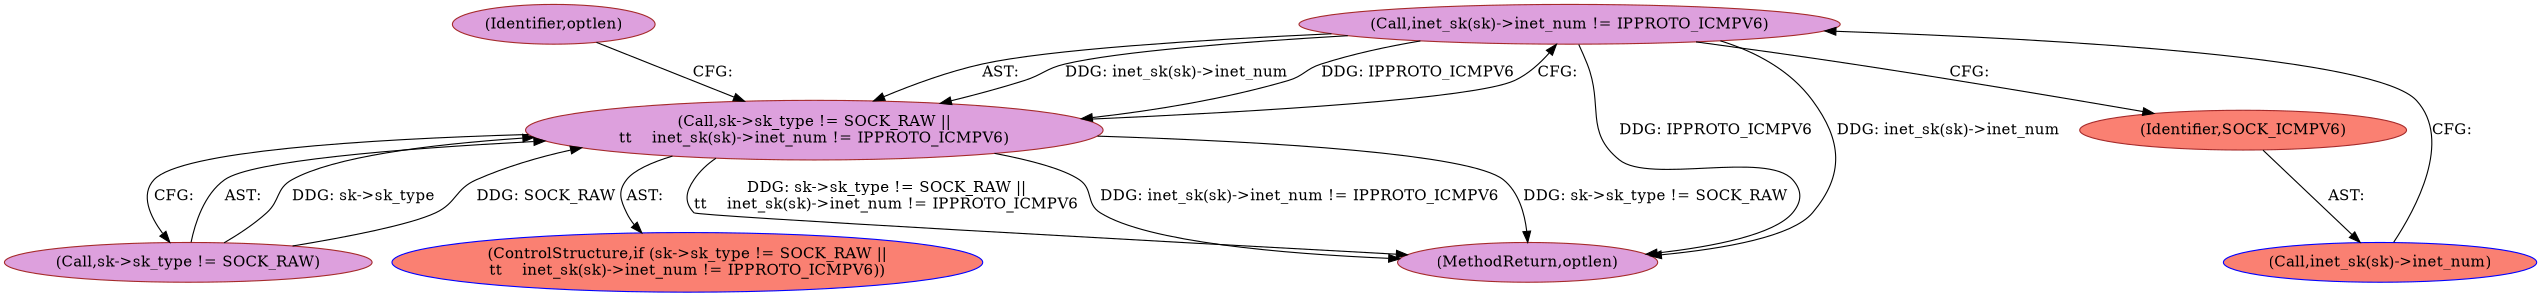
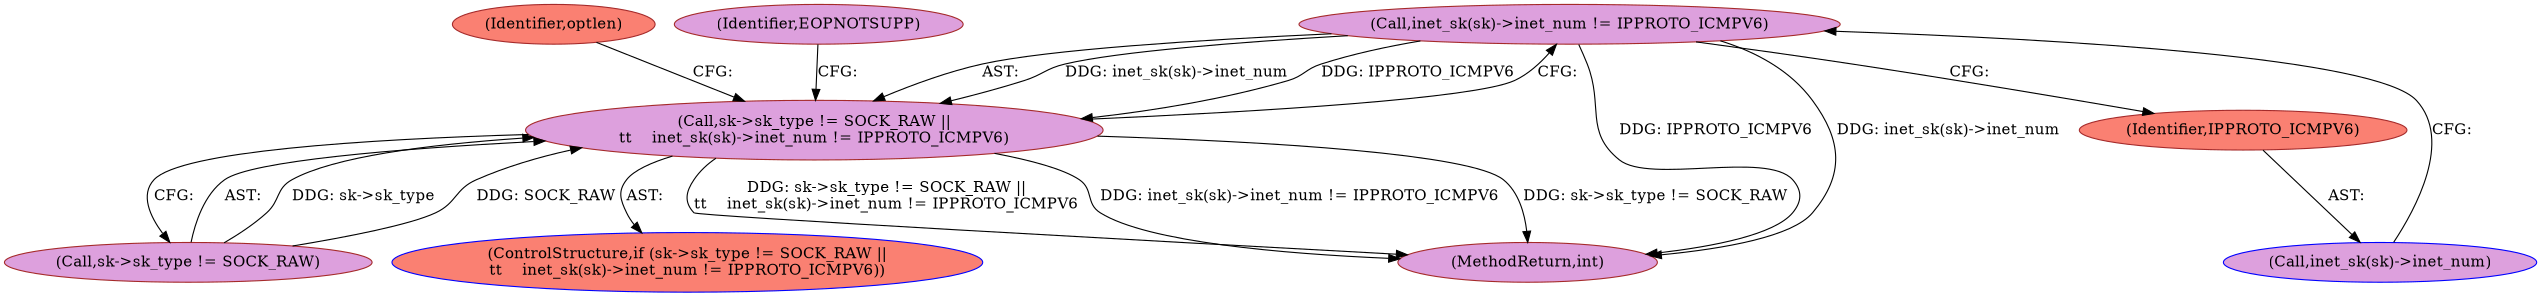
(554, 24) -> (554, 24)
none -> (819, 24)
(2243, 130) -> (2243, 130)
(1528, 262) -> (1528, 262)
(2380, 262) -> (2380, 262)
